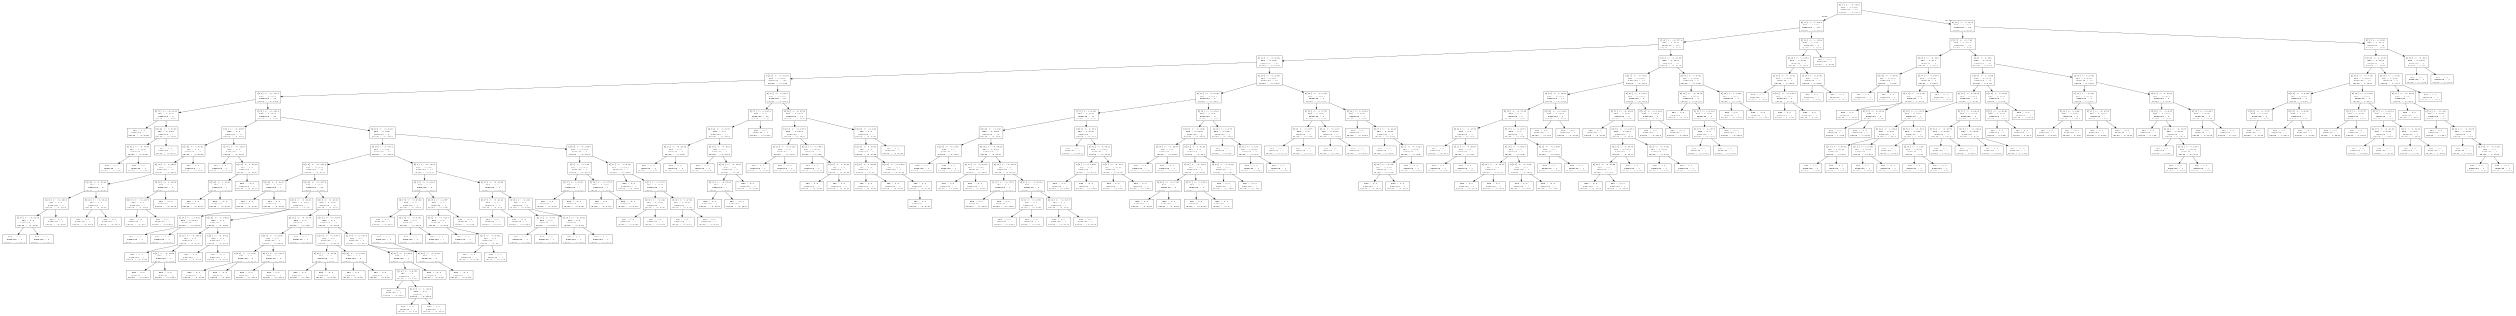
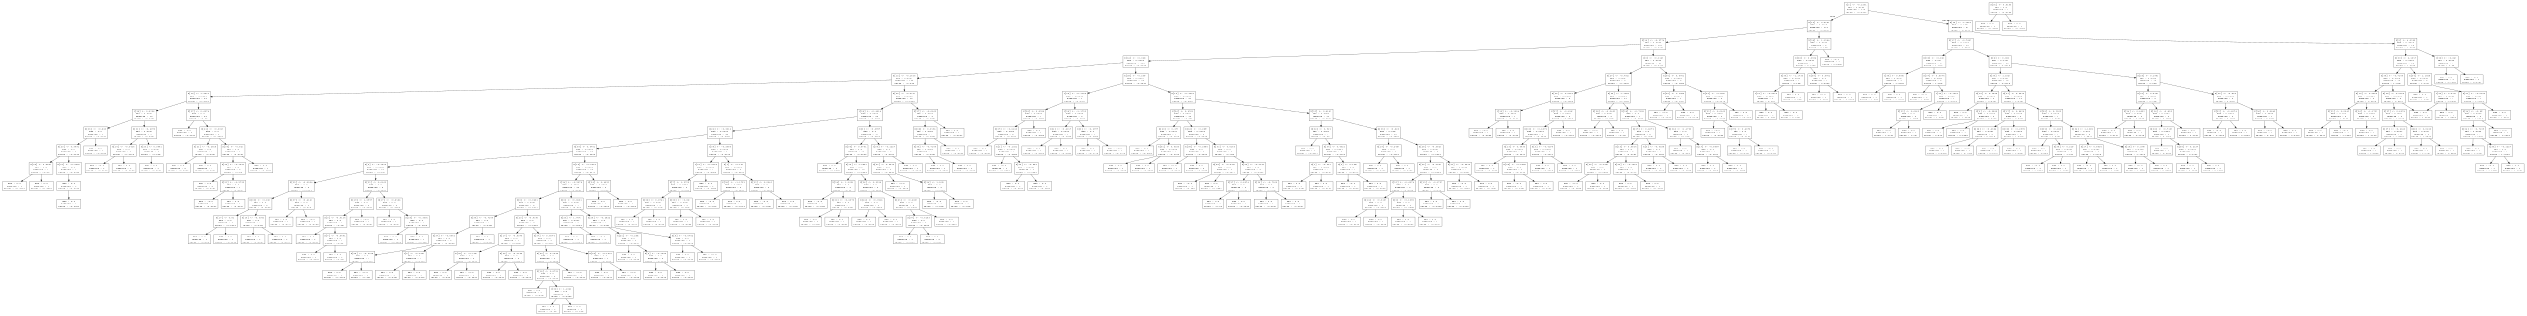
(2360, 105) -> (2407, 106)
(825, 159) -> none
(404, 248) -> (601, 266)
